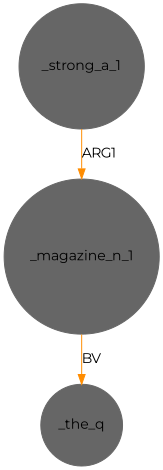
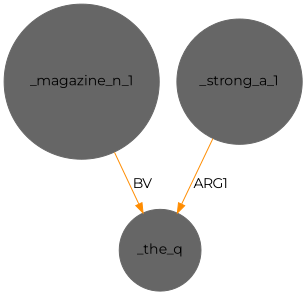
(82, 149) -> (197, 171)
